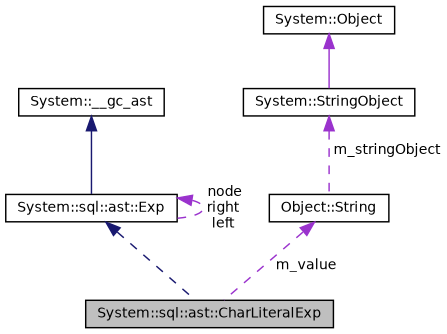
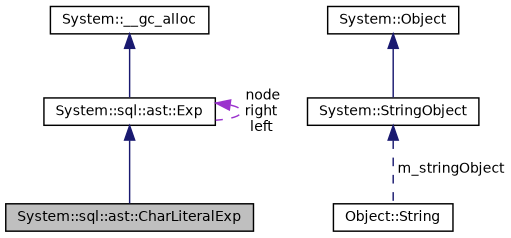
(329, 69) -> (393, 73)
(91, 102) -> (130, 20)
(329, 162) -> (393, 172)
(156, 266) -> (130, 172)
(263, 266) -> none
